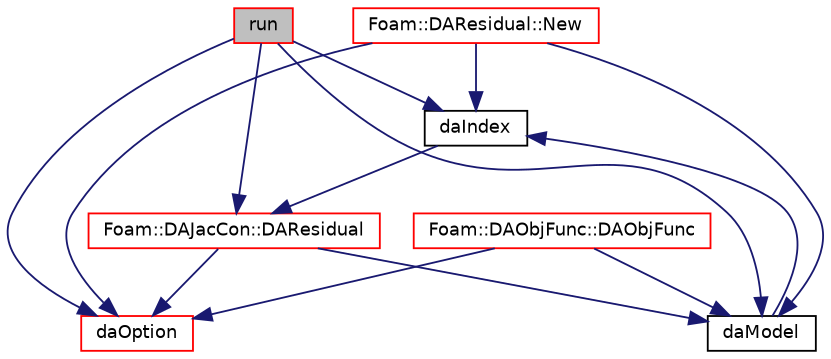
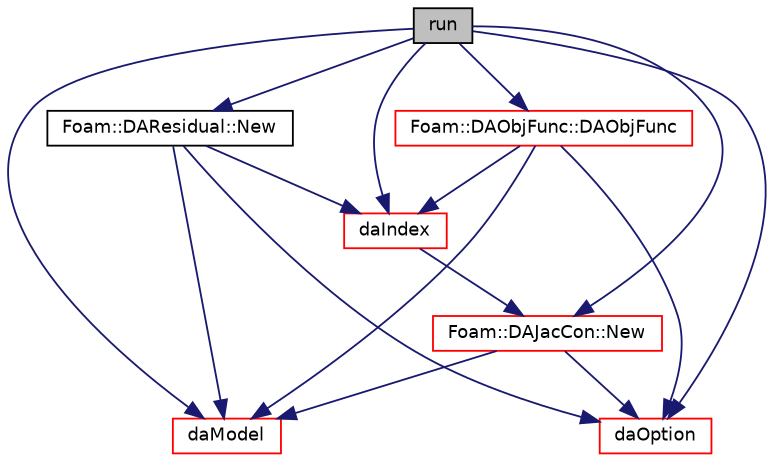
(264, 26) -> (443, 26)
(476, 26) -> (170, 128)
none -> (322, 71)
none -> (487, 71)
(476, 128) -> (395, 231)
(725, 177) -> (477, 174)
(234, 231) -> (547, 333)
(762, 333) -> (227, 436)
